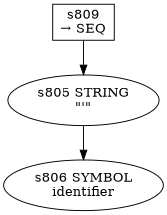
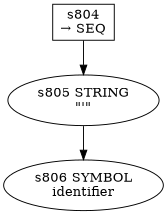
(83, 22) -> (83, 22)
